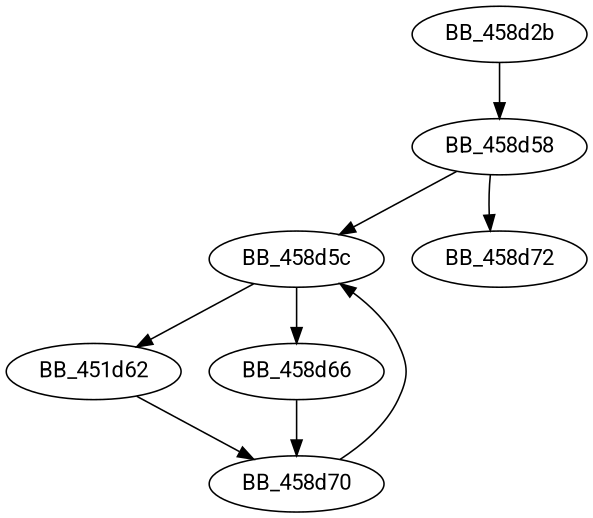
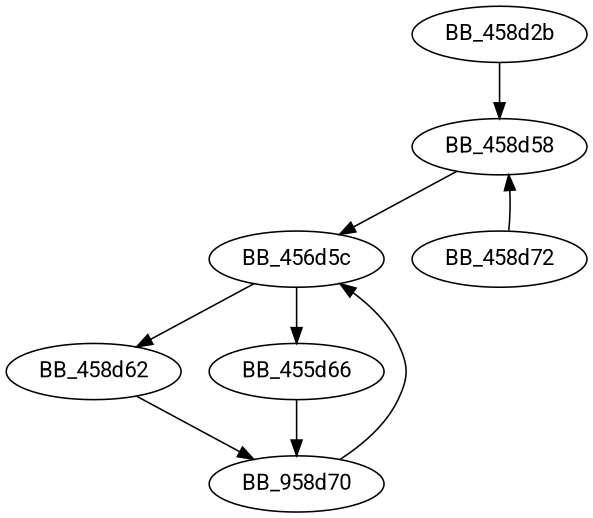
(489, 195) -> (510, 211)
(297, 259) -> (297, 259)
(94, 372) -> (94, 372)
(297, 372) -> (297, 372)
(297, 484) -> (297, 484)
